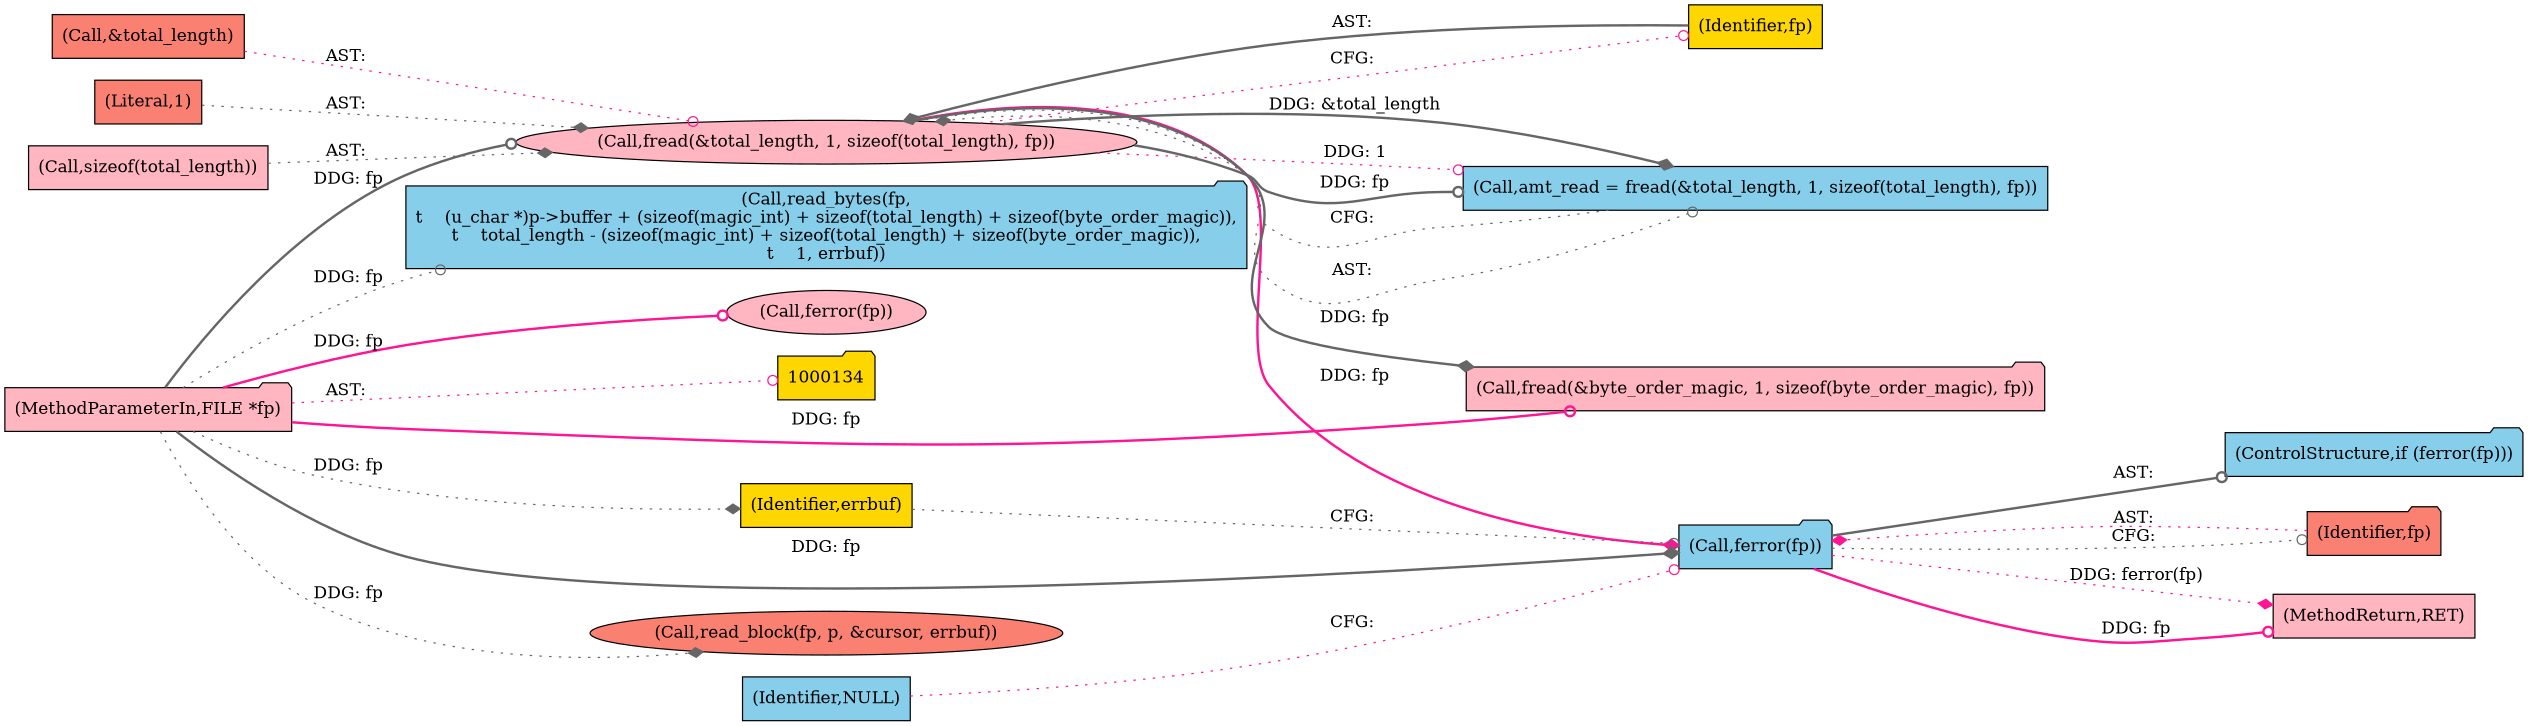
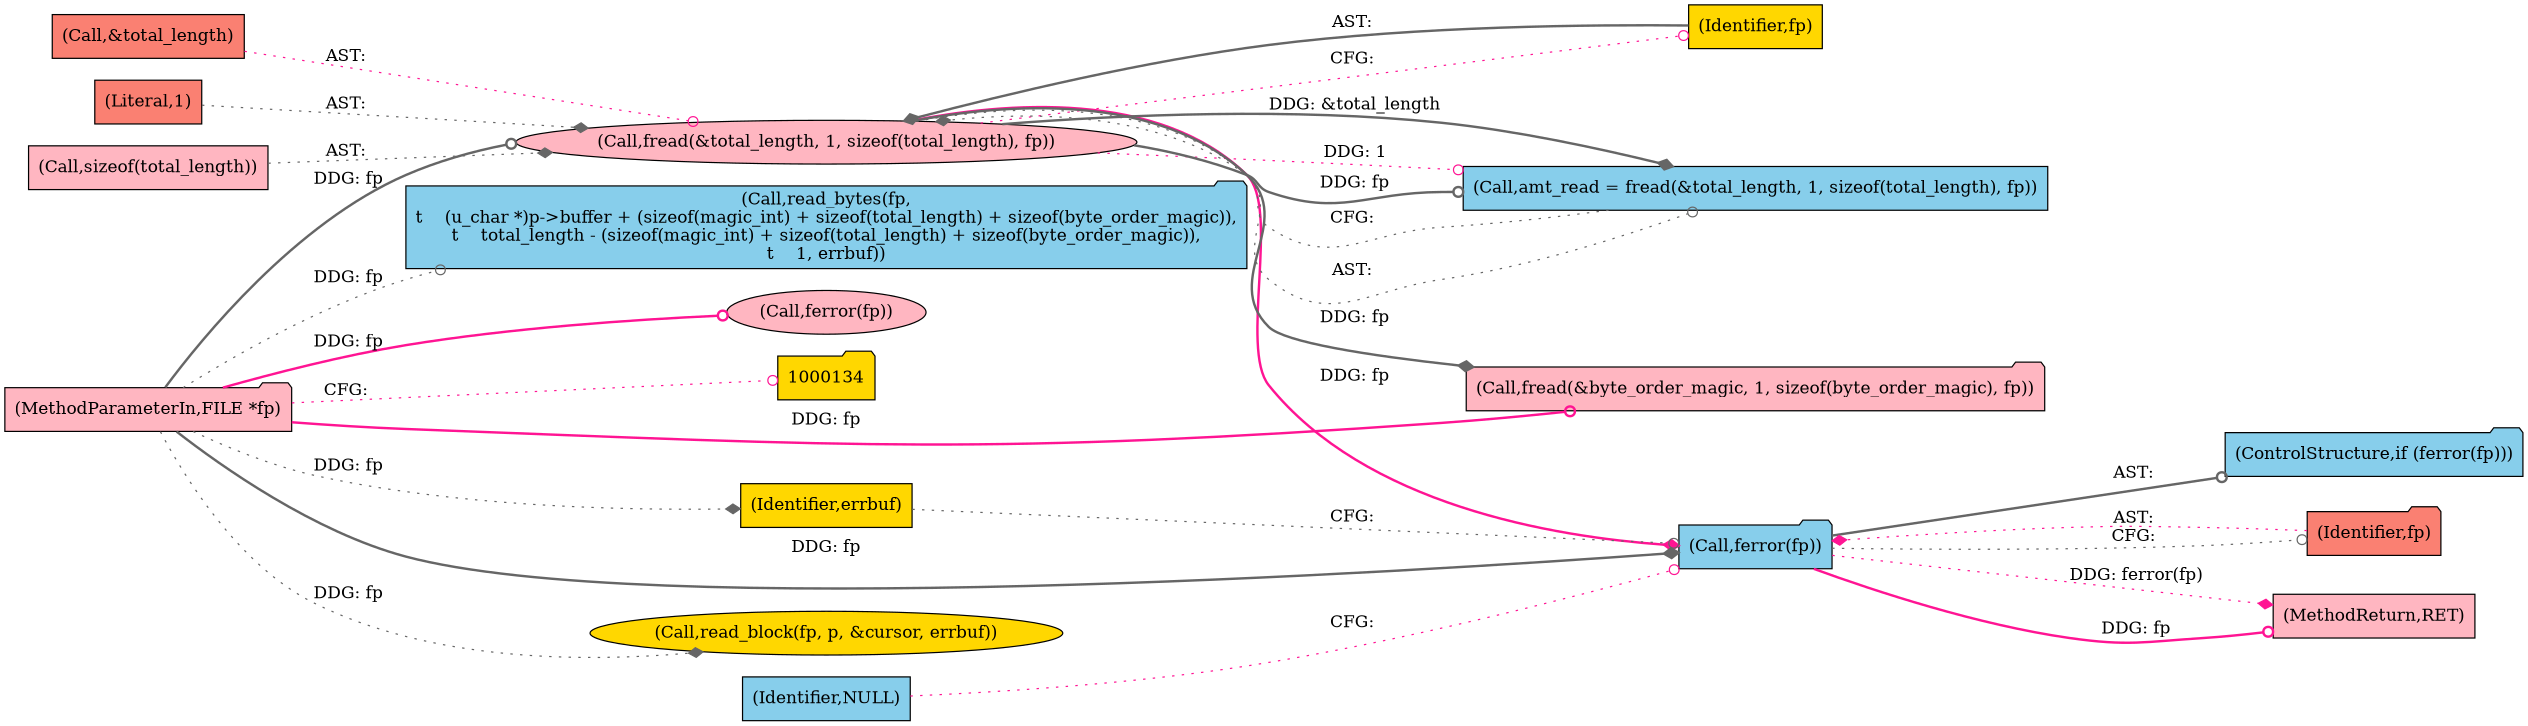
(349, 391) -> (349, 391)
(826, 633) -> (826, 633)
